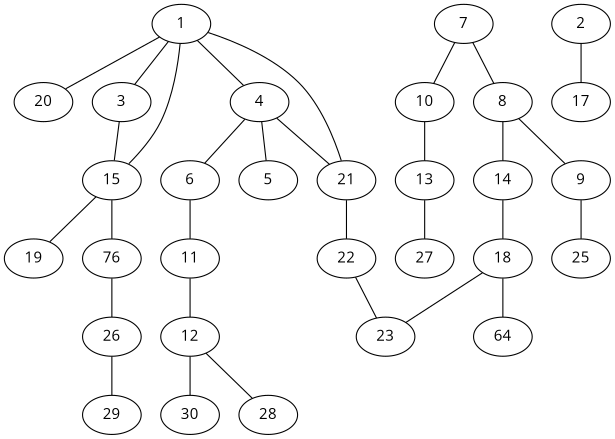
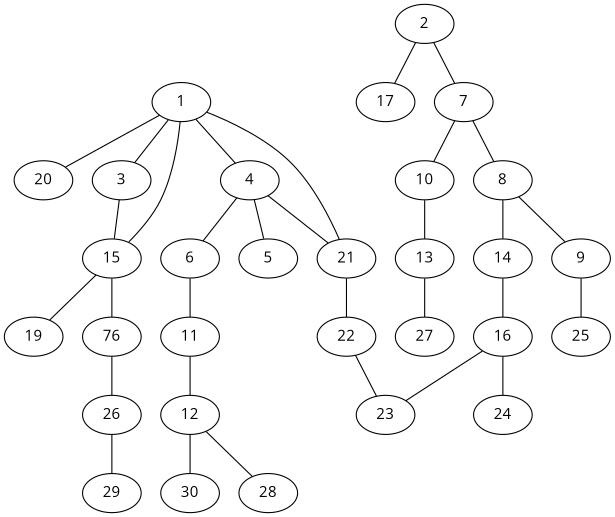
none -> (444, 63)
(503, 258) -> (503, 337)
(503, 337) -> (503, 415)
